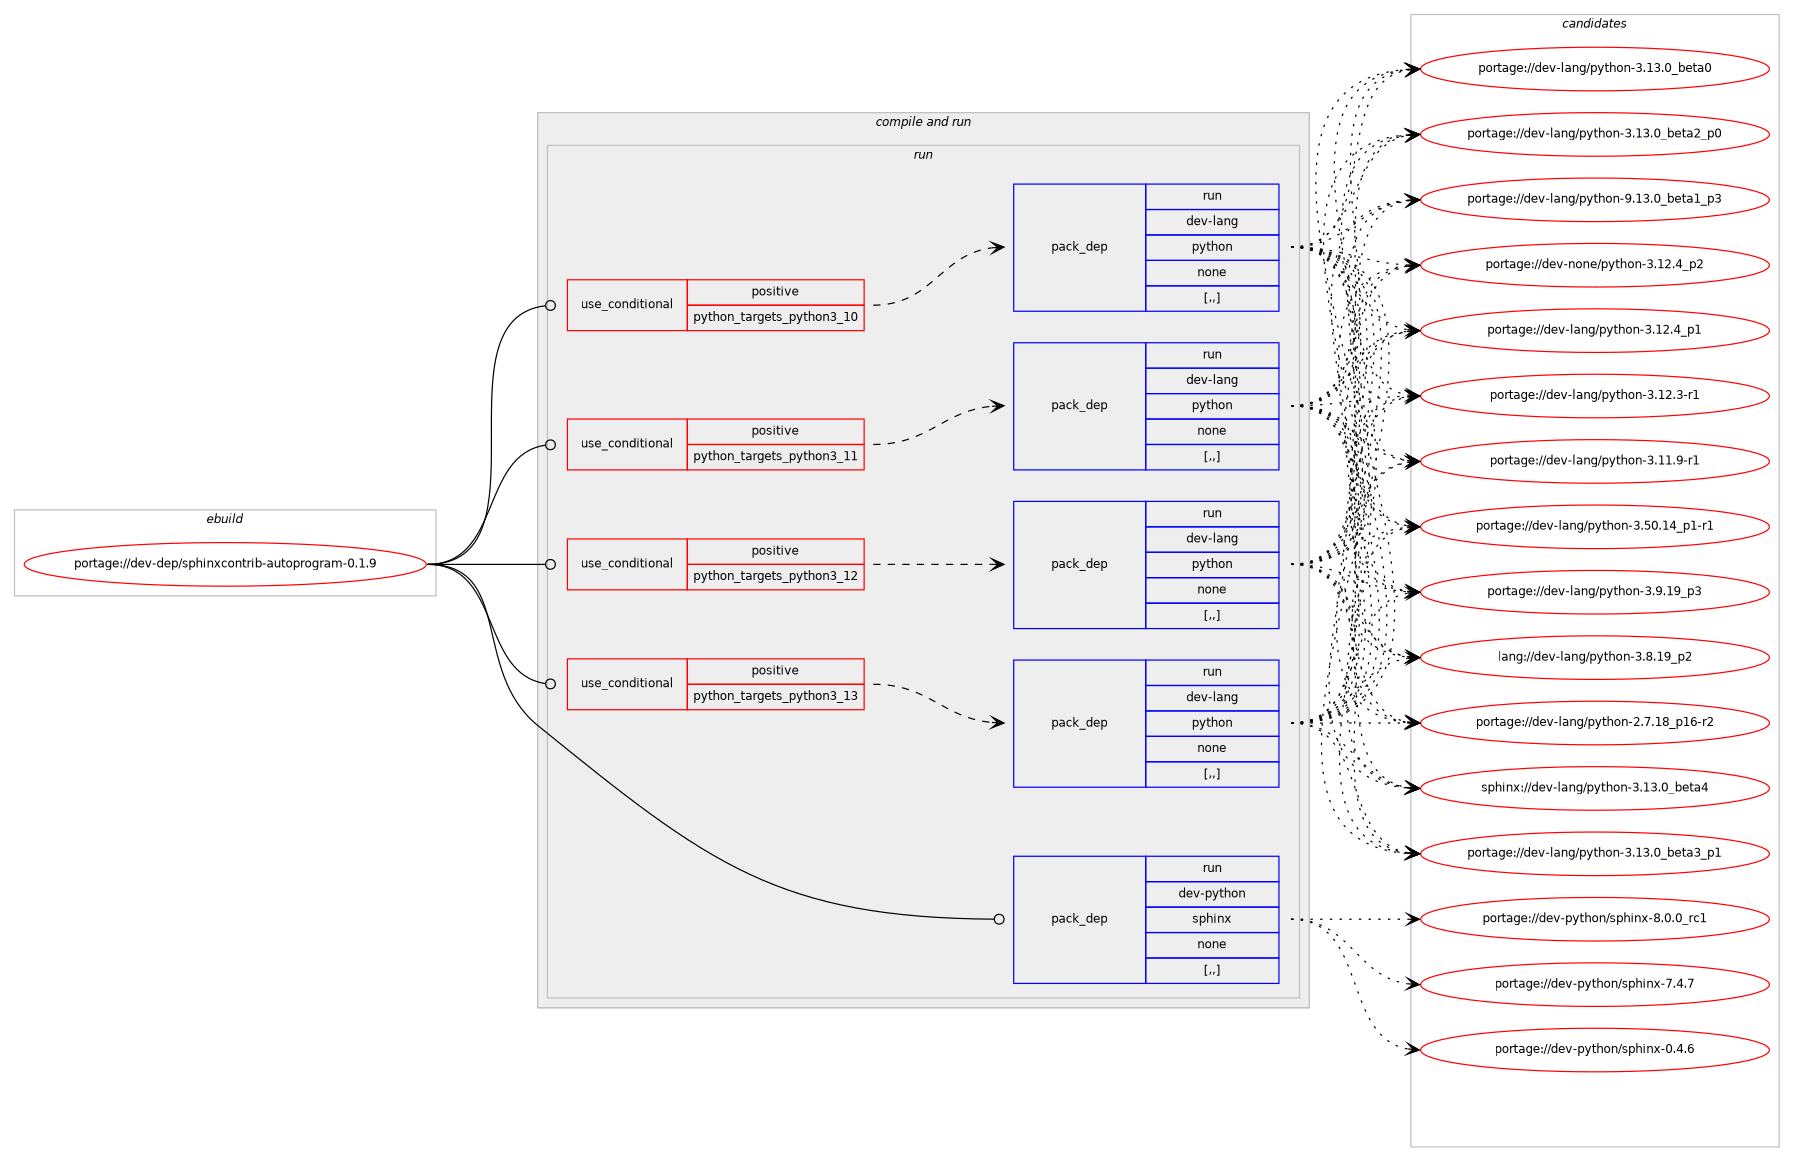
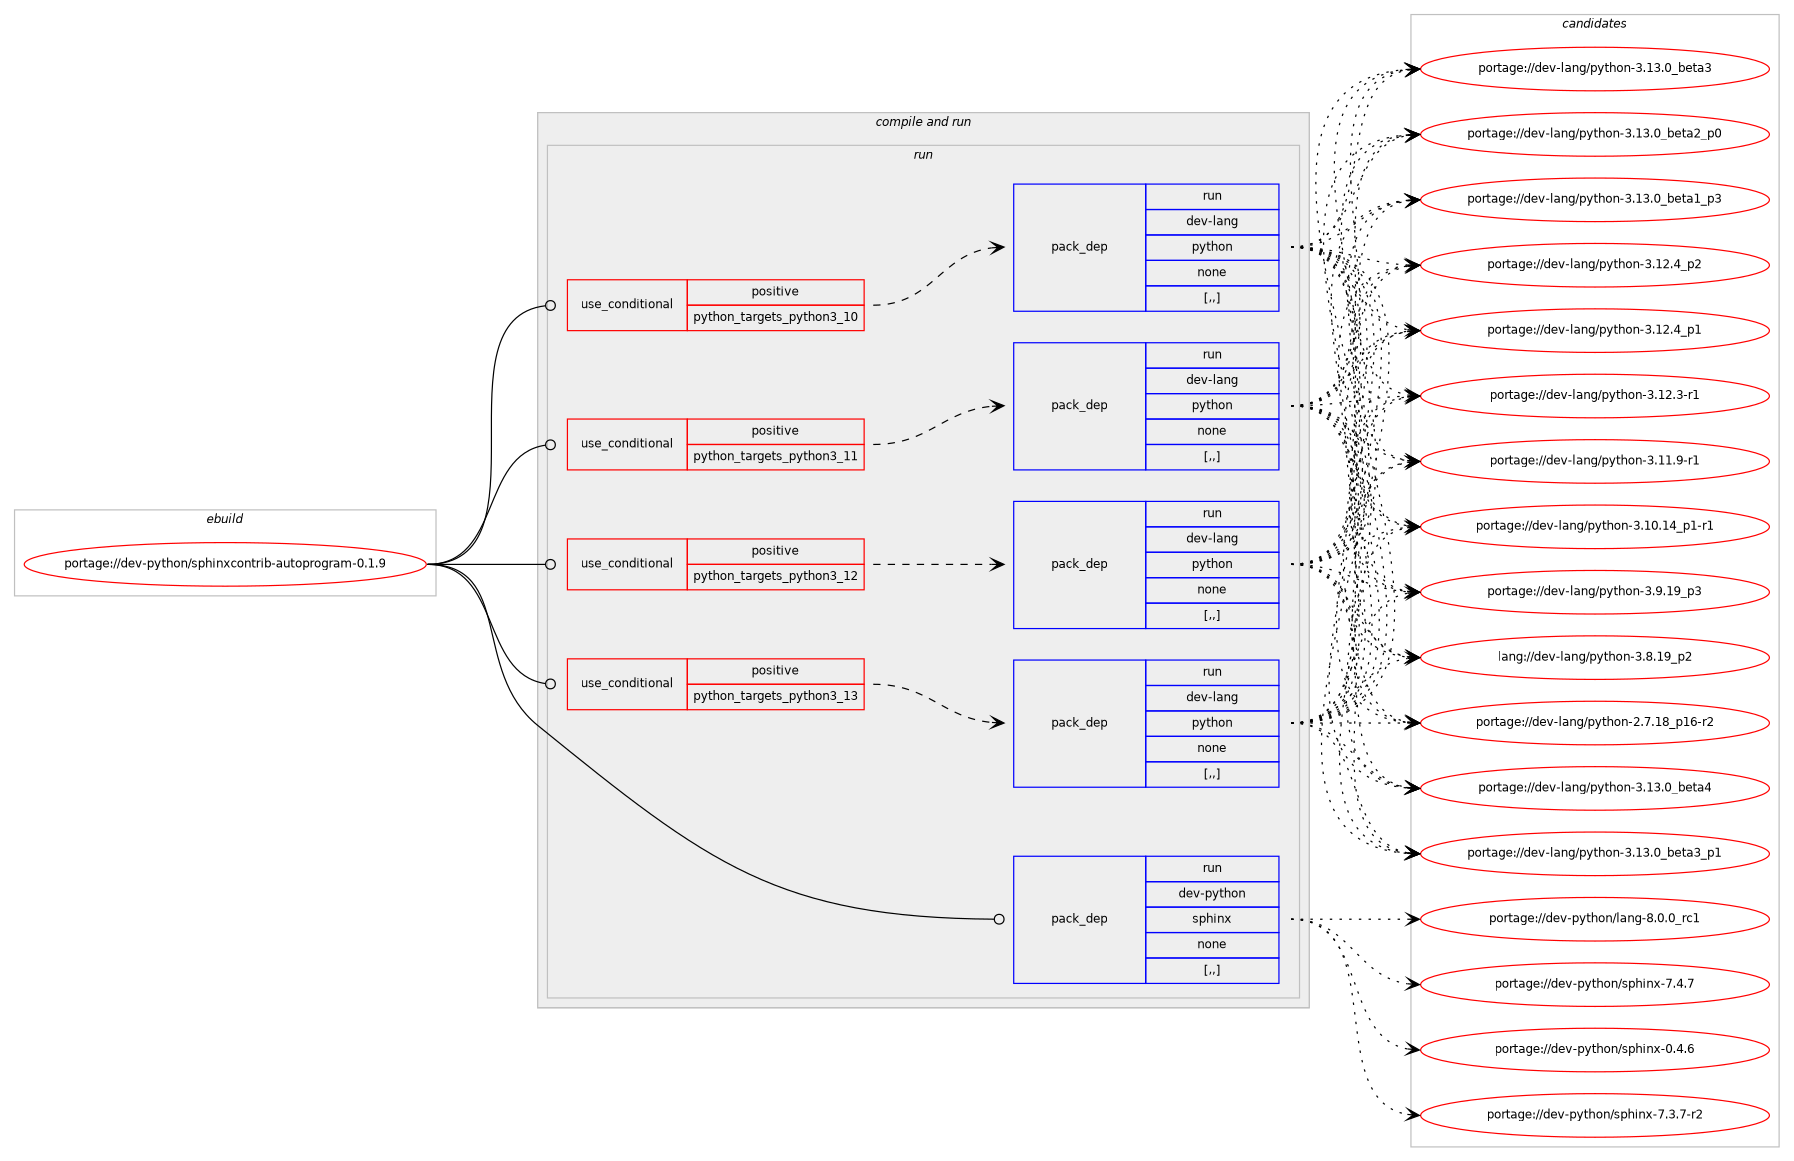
(1595, 69) -> (1595, 69)
(1595, 200) -> (1595, 200)
(1595, 265) -> (1595, 265)
(1595, 527) -> (1595, 527)
(225, 564) -> (225, 564)
(1595, 788) -> (1595, 788)
(1595, 919) -> (1595, 919)
none -> (1595, 1115)
